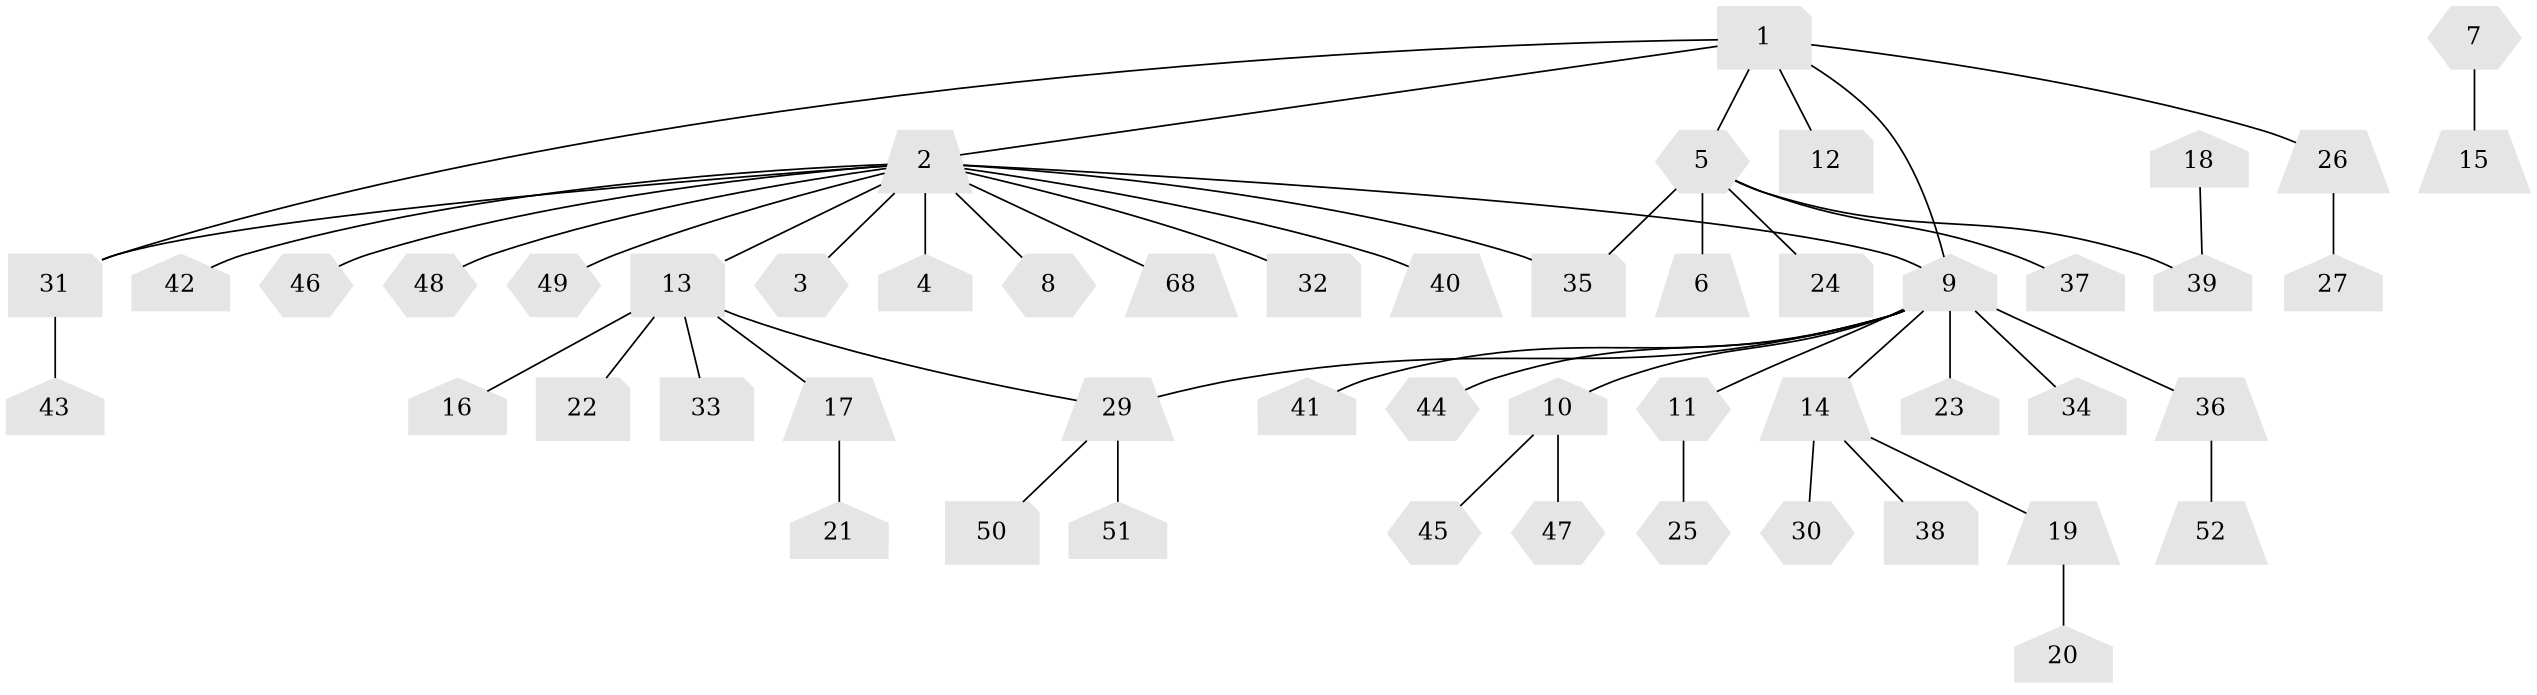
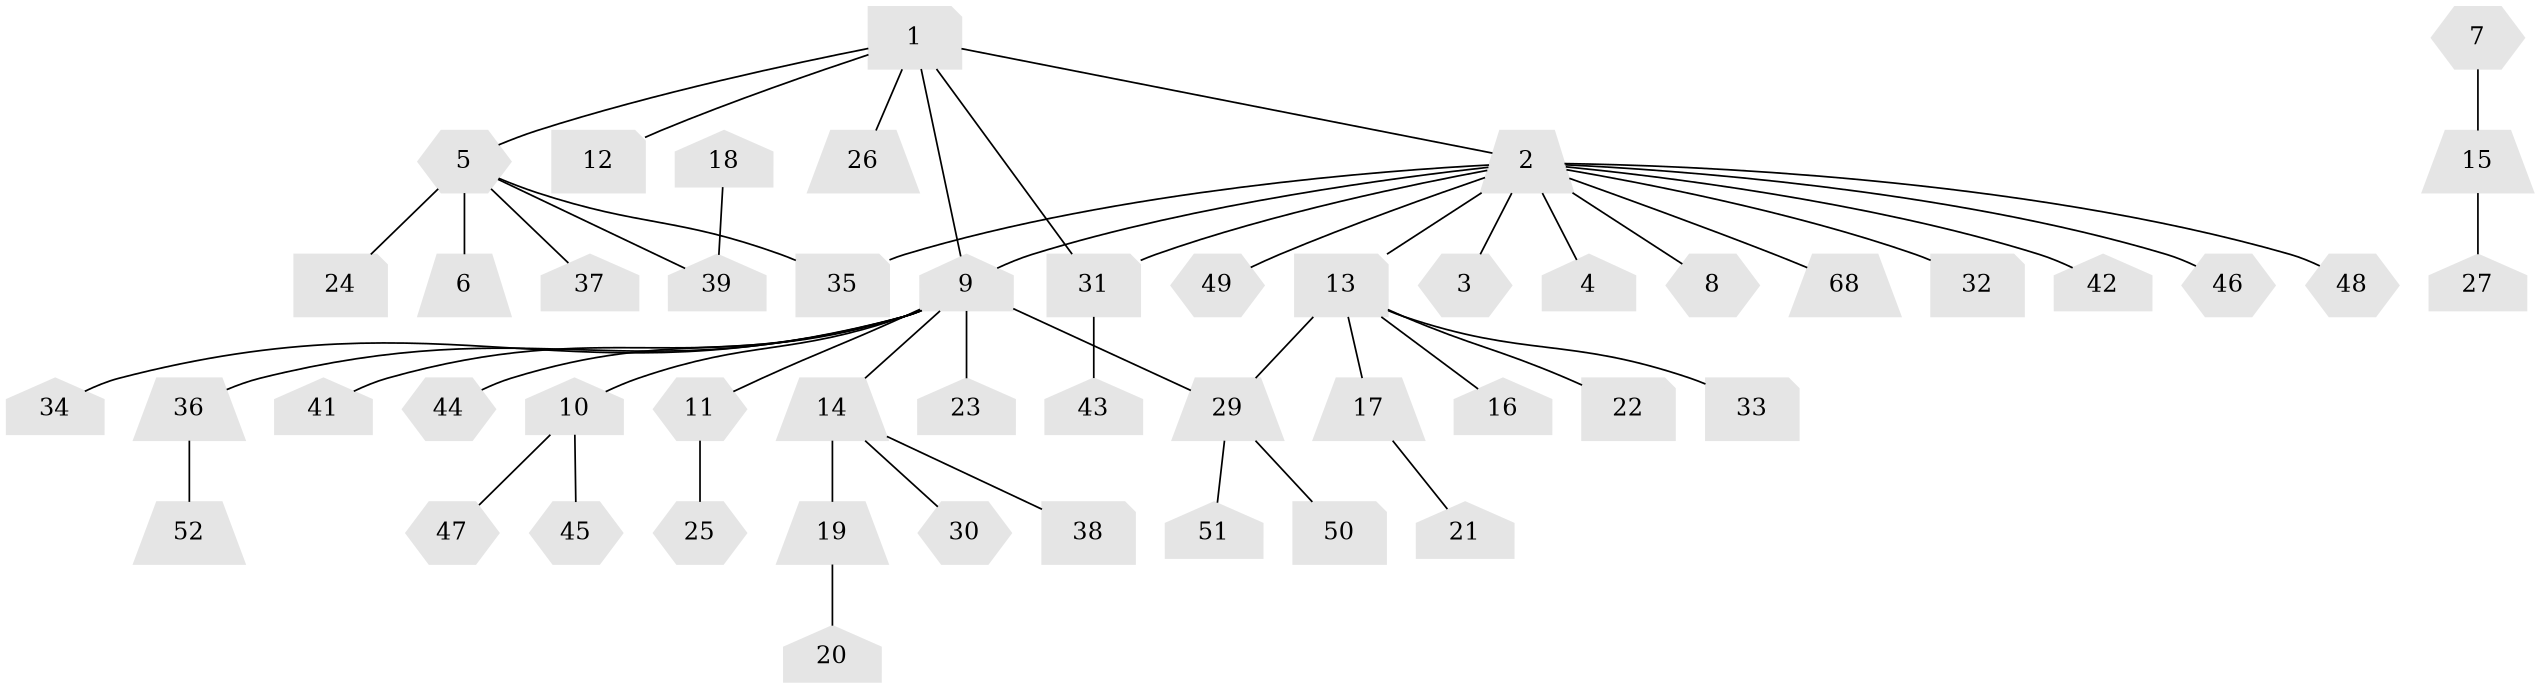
(2333, 224) -> (2478, 224)
(1446, 285) -> none
